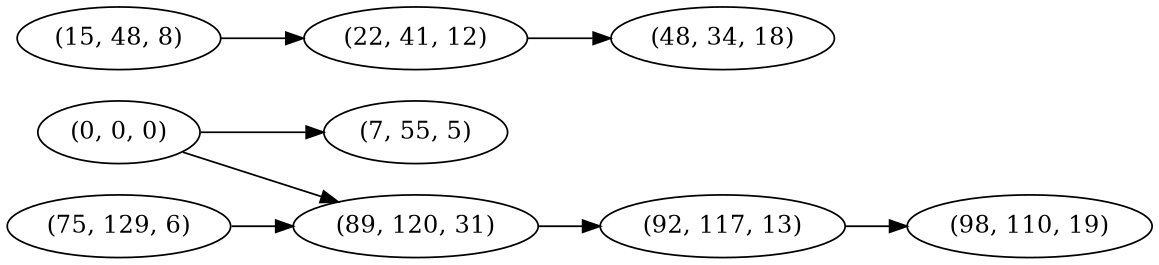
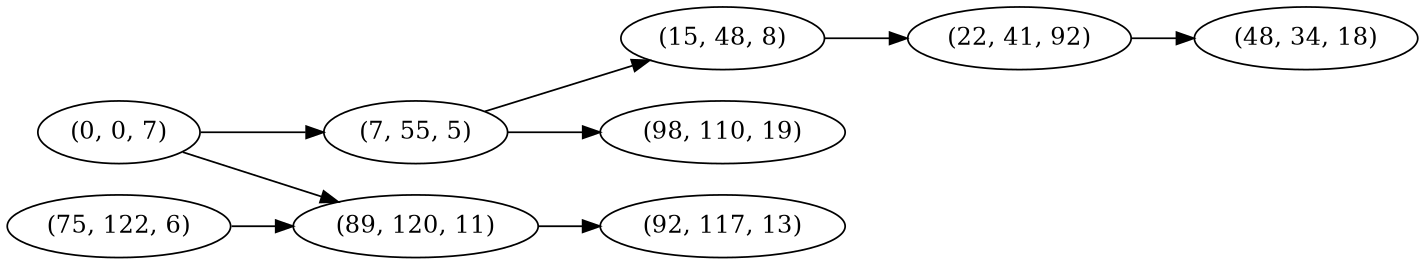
(416, 38) -> (1019, 38)
none -> (559, 89)
(119, 132) -> (119, 132)
(119, 226) -> (119, 226)
(416, 226) -> (416, 226)
(867, 226) -> (545, 132)
